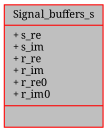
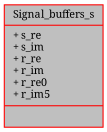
(32, 94) -> (32, 94)
